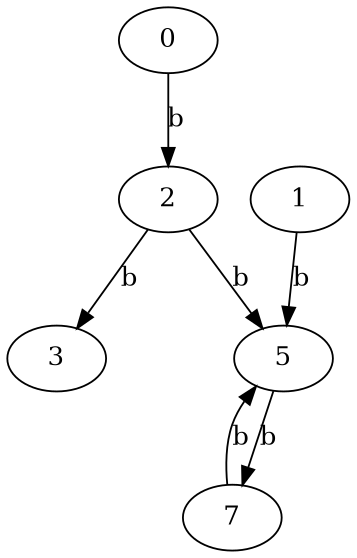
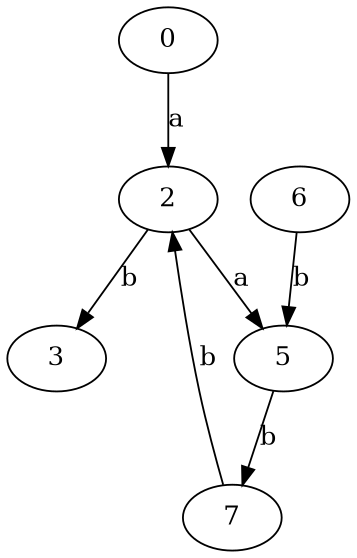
(177, 120) -> (177, 120)
(300, 199) -> (300, 199)
(241, 279) -> (241, 279)
(228, 441) -> (195, 369)
